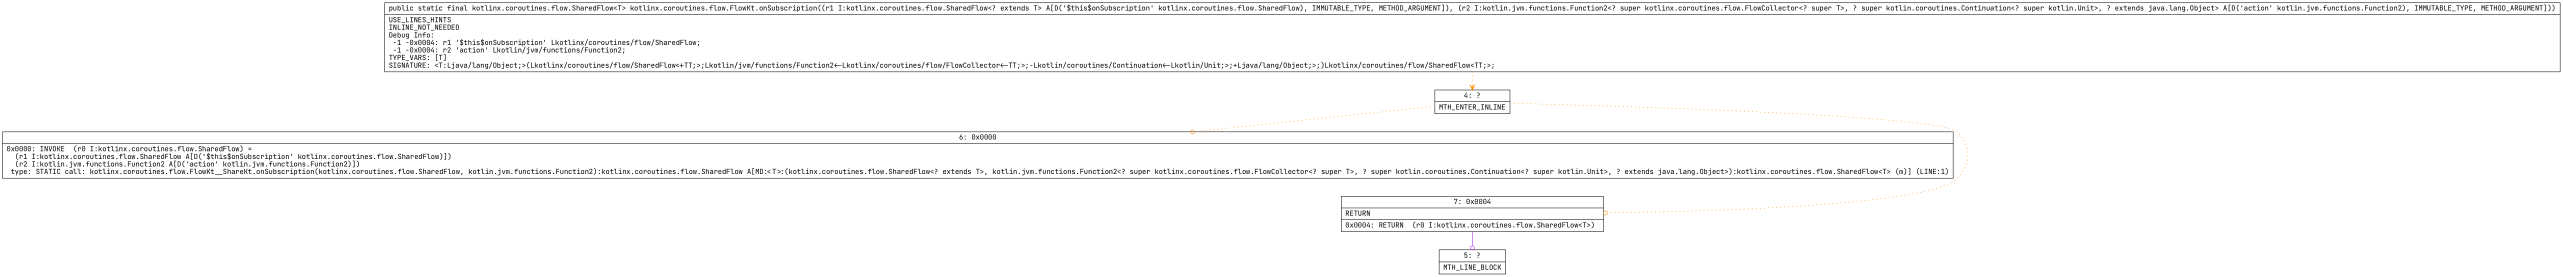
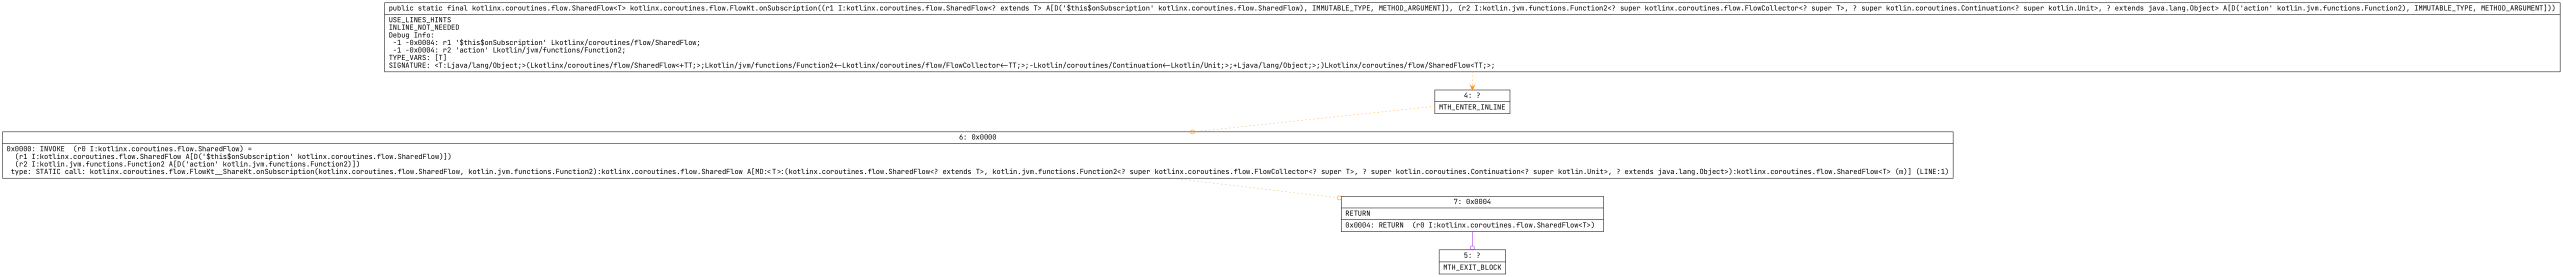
(1937, 126) -> (1253, 188)
(1472, 268) -> (1472, 268)
